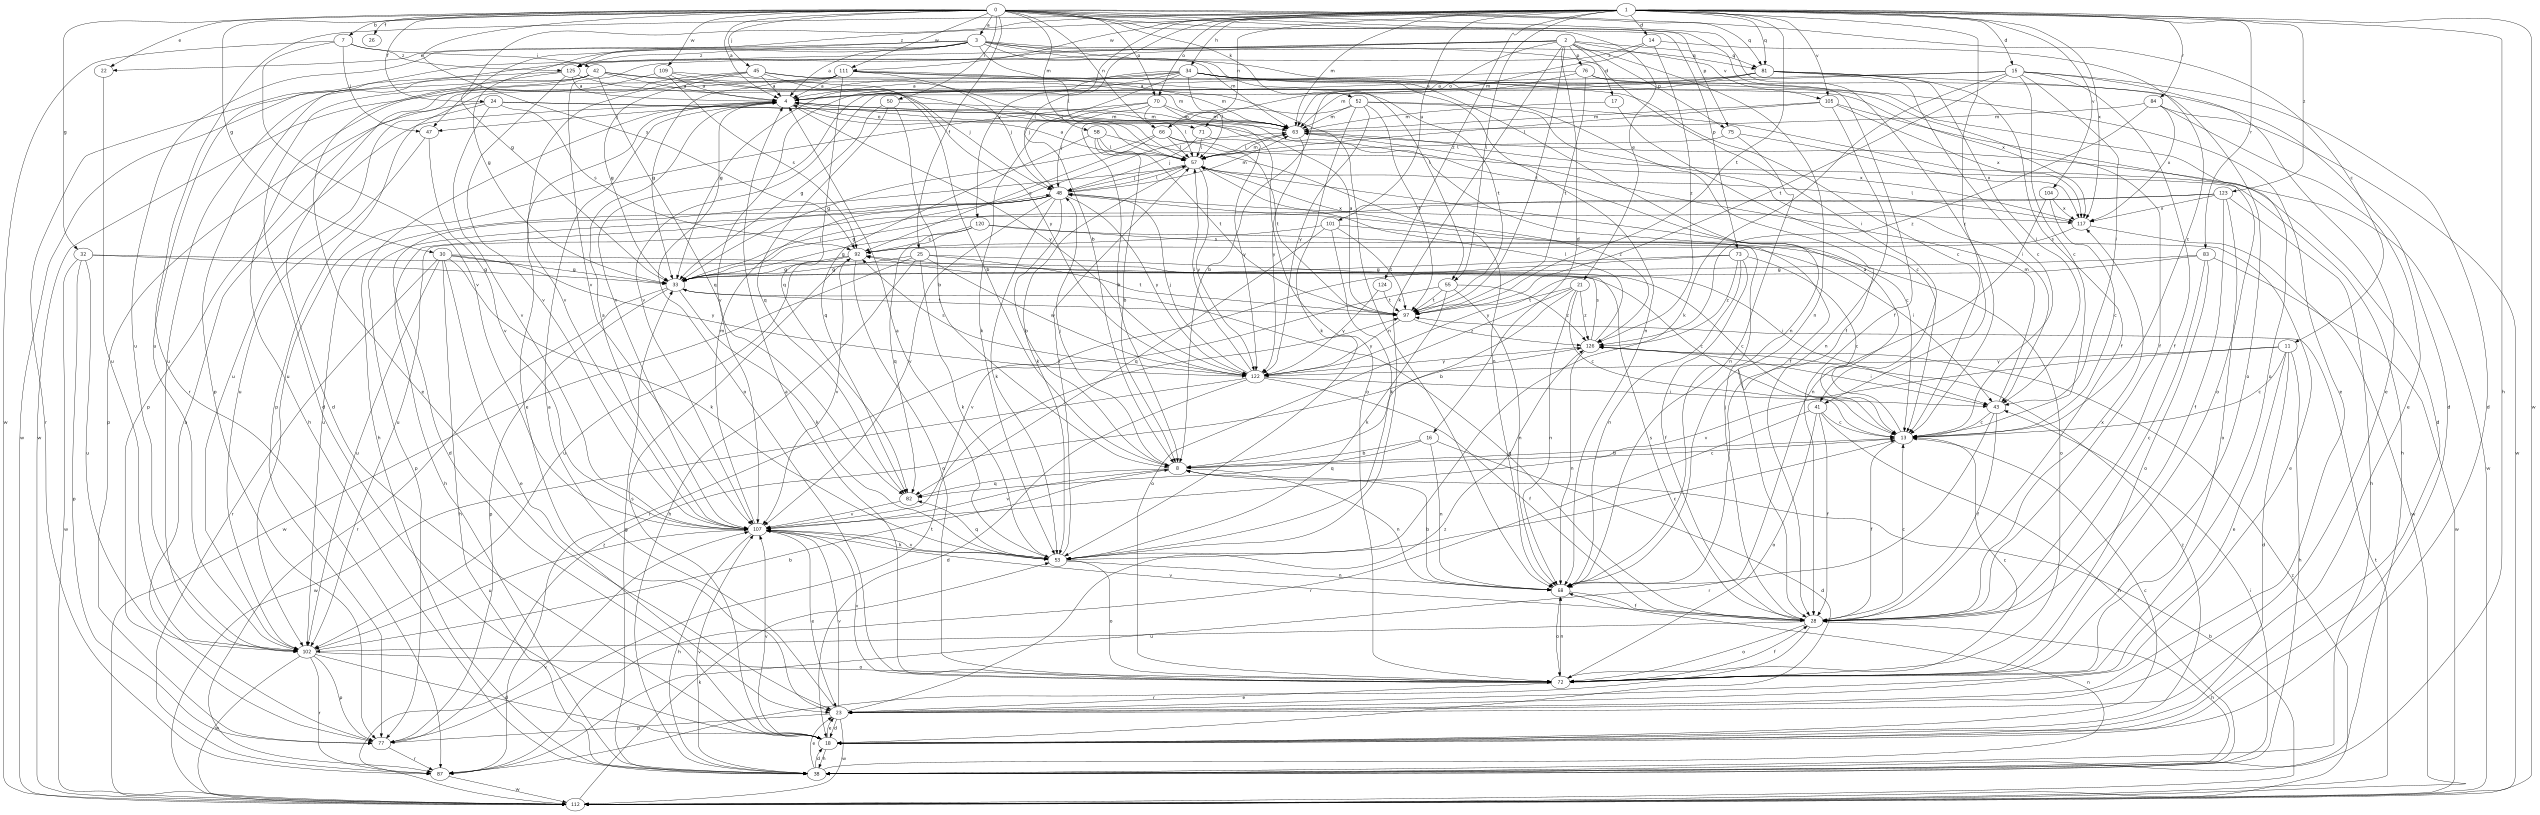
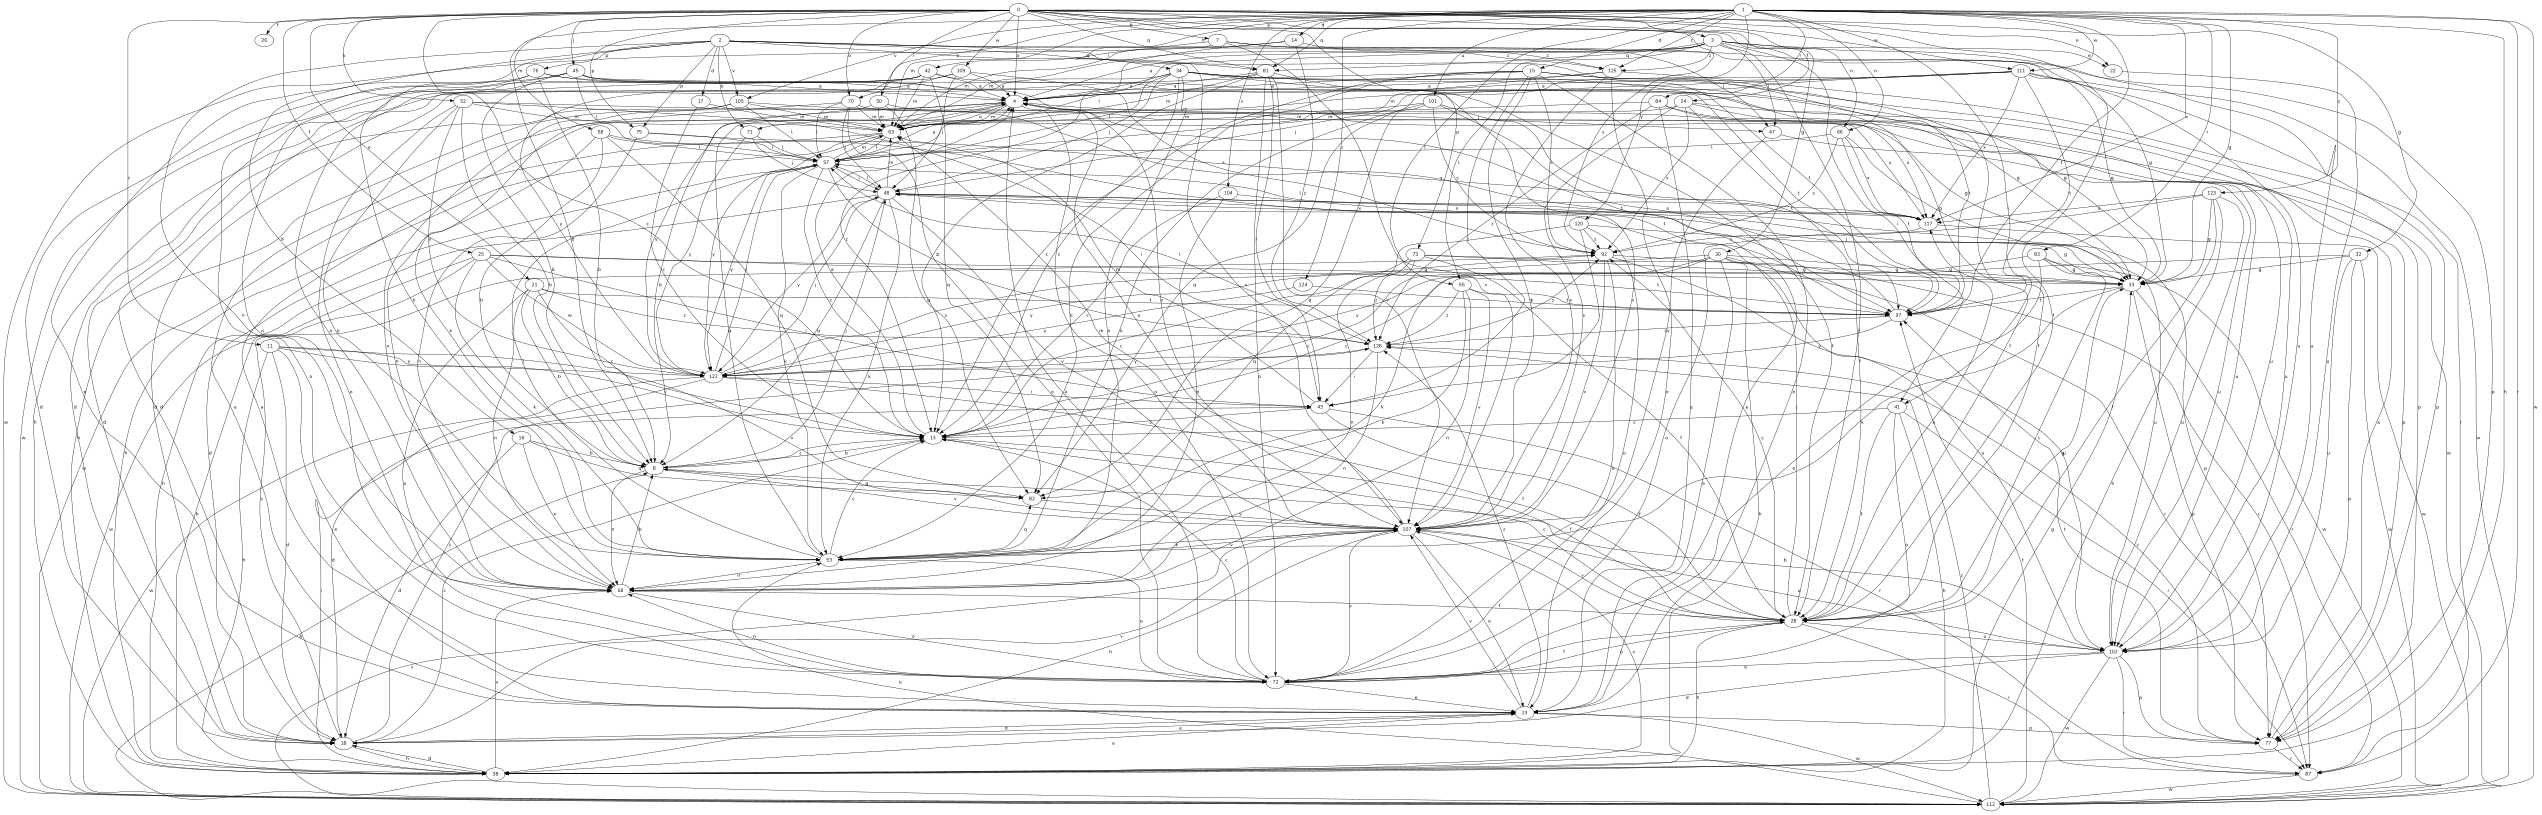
none -> (1163, 115)
none -> (1550, 167)
